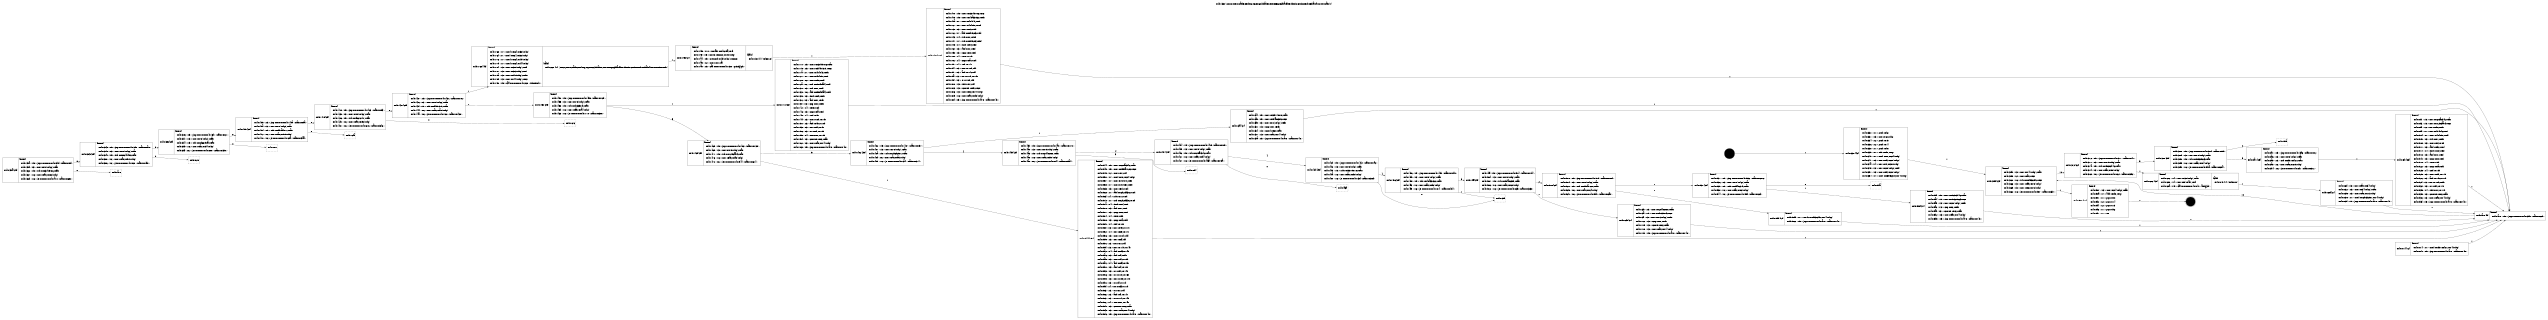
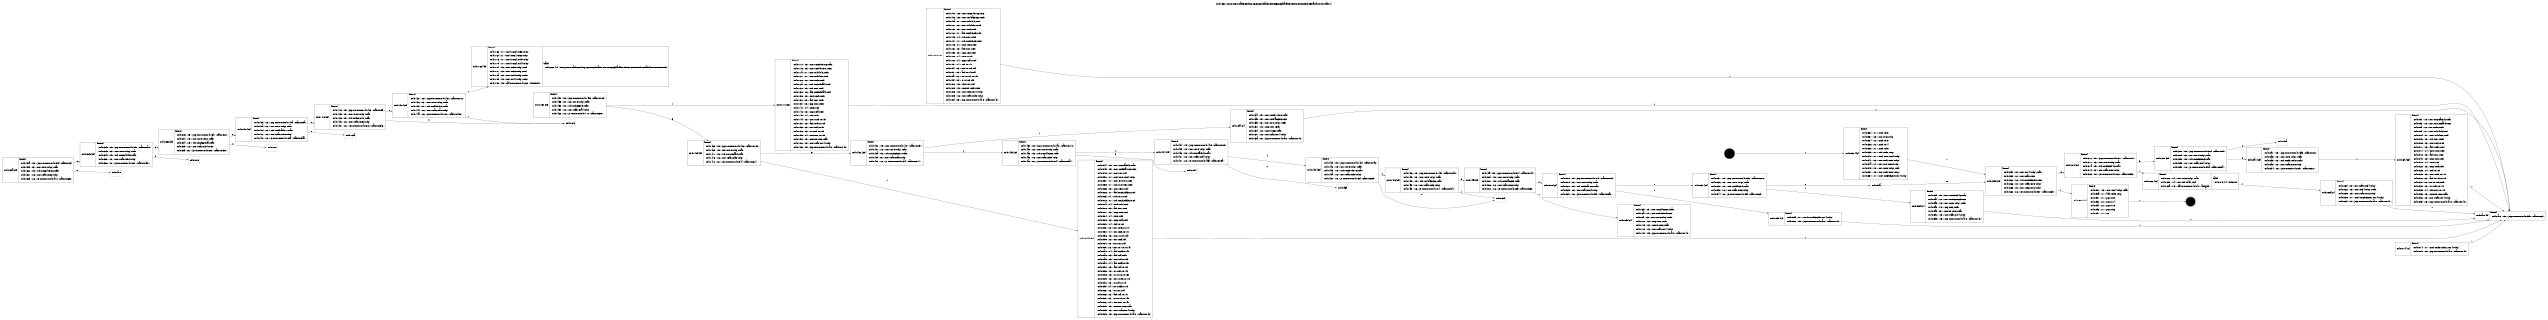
(724, 58) -> none
(499, 105) -> (511, 123)
(2265, 199) -> (1933, 184)
(2094, 232) -> none
